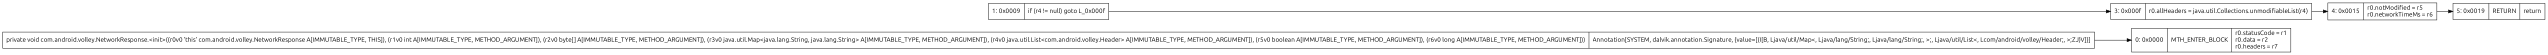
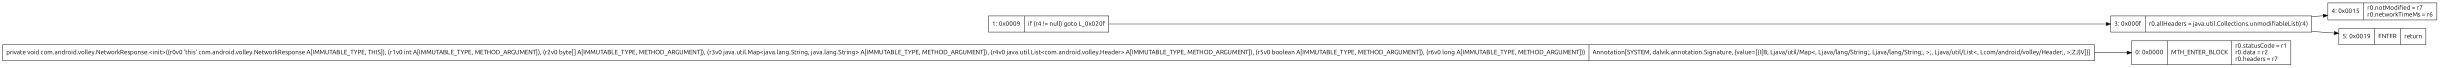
(2395, 8) -> (2395, 8)
(1067, 11) -> (1067, 24)
(2443, 11) -> (2323, 32)
(2504, 11) -> (2388, 36)
